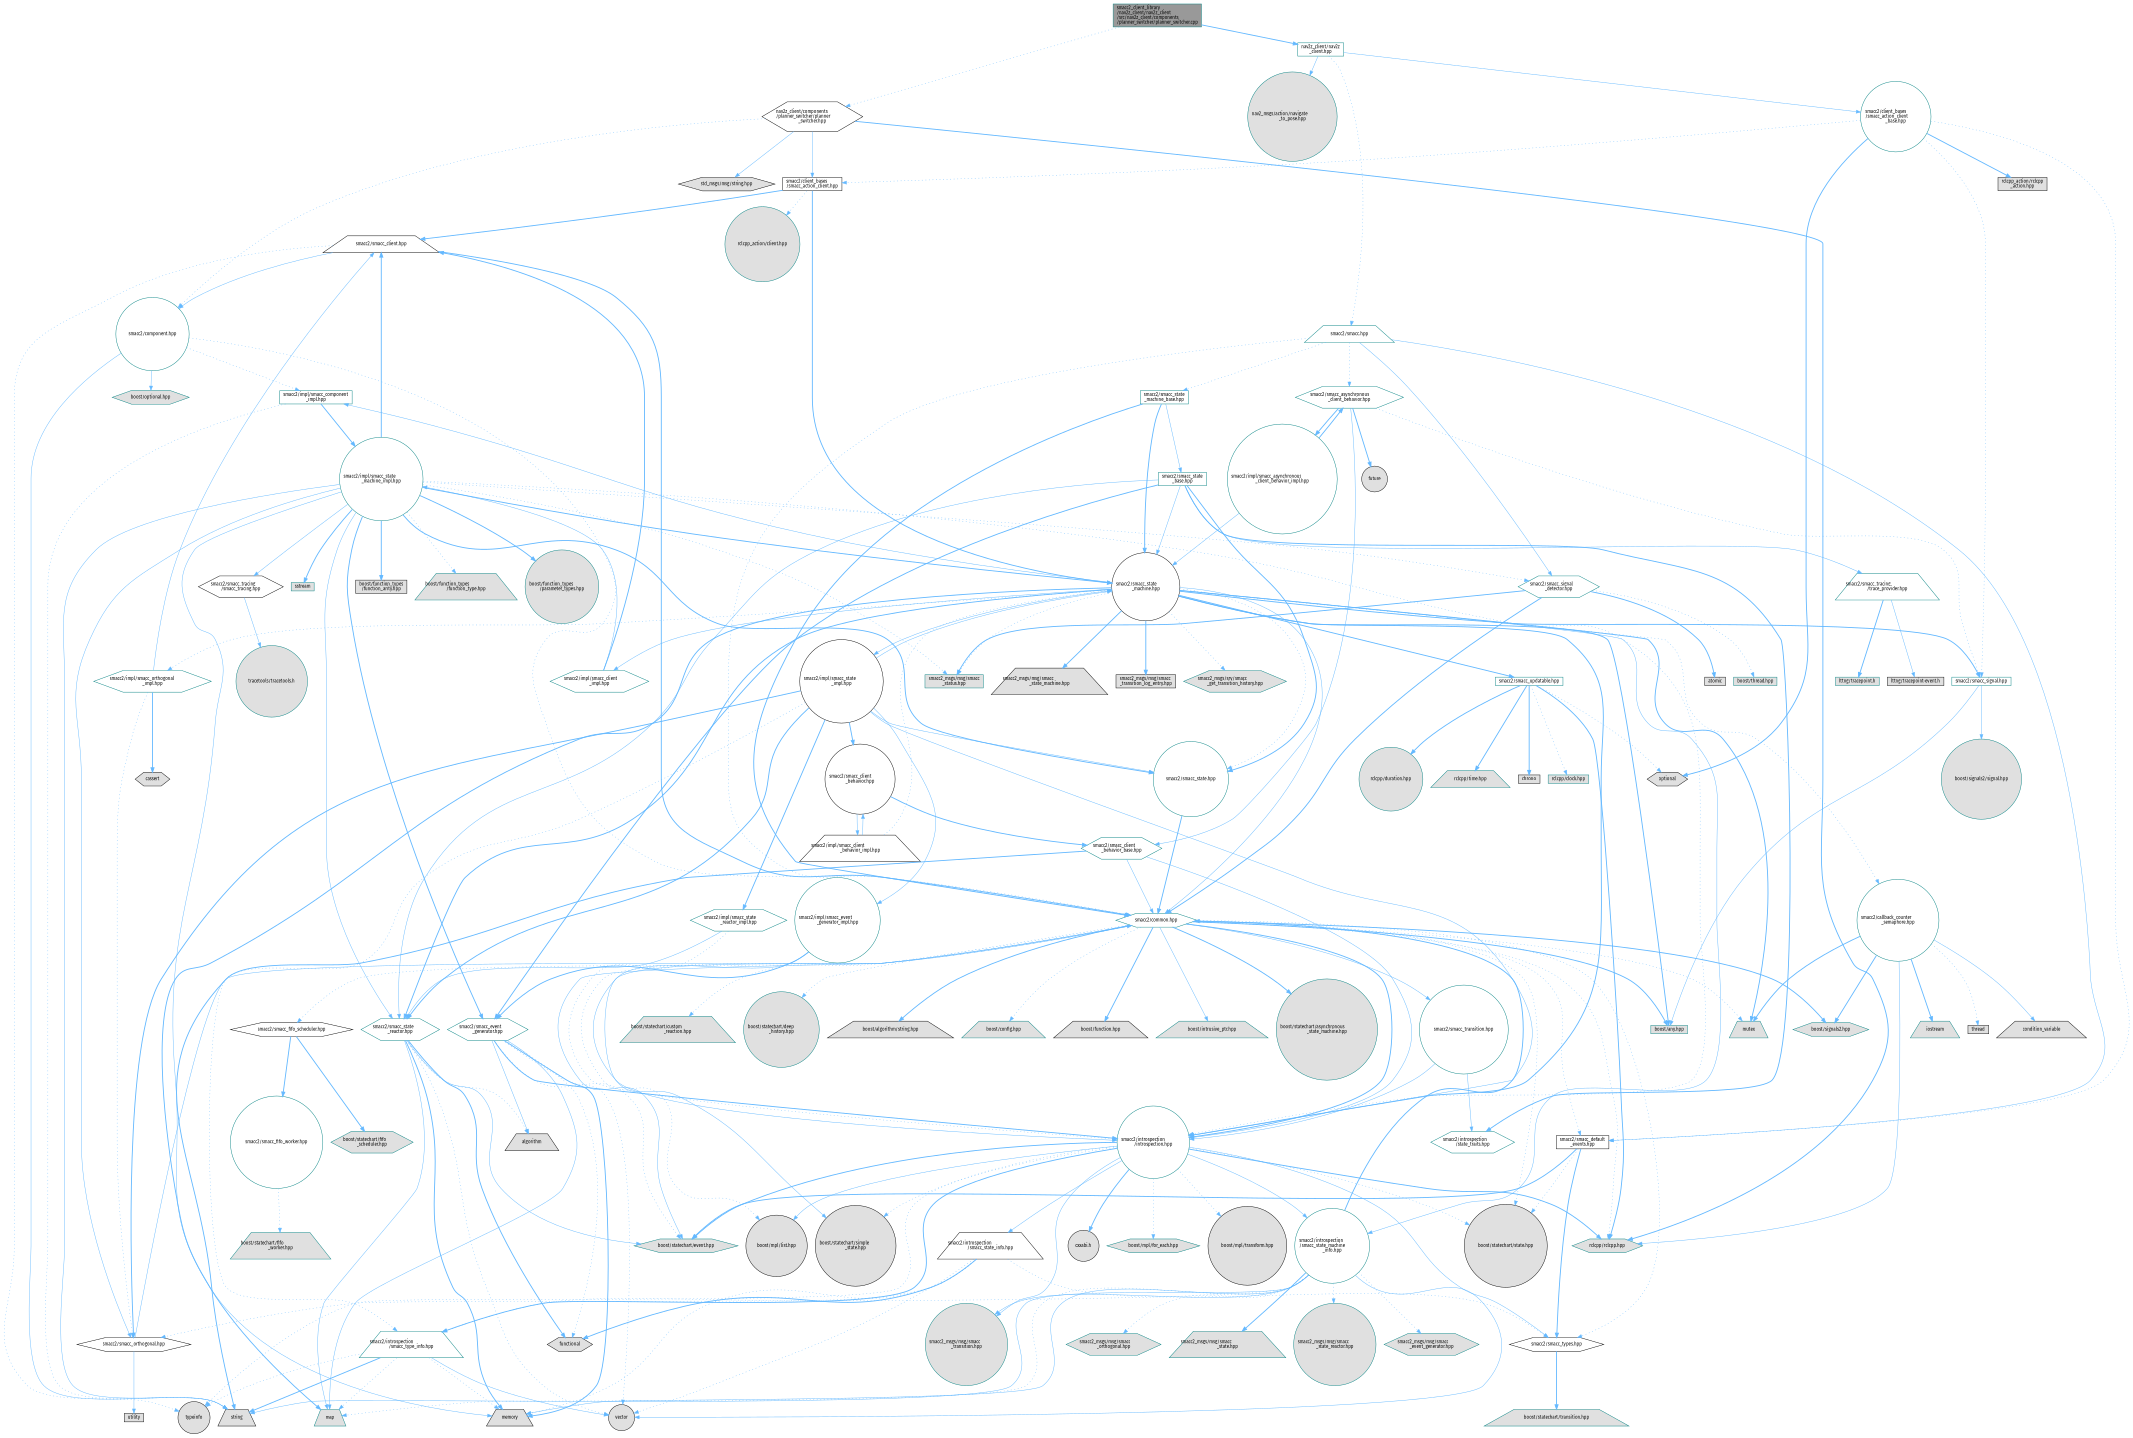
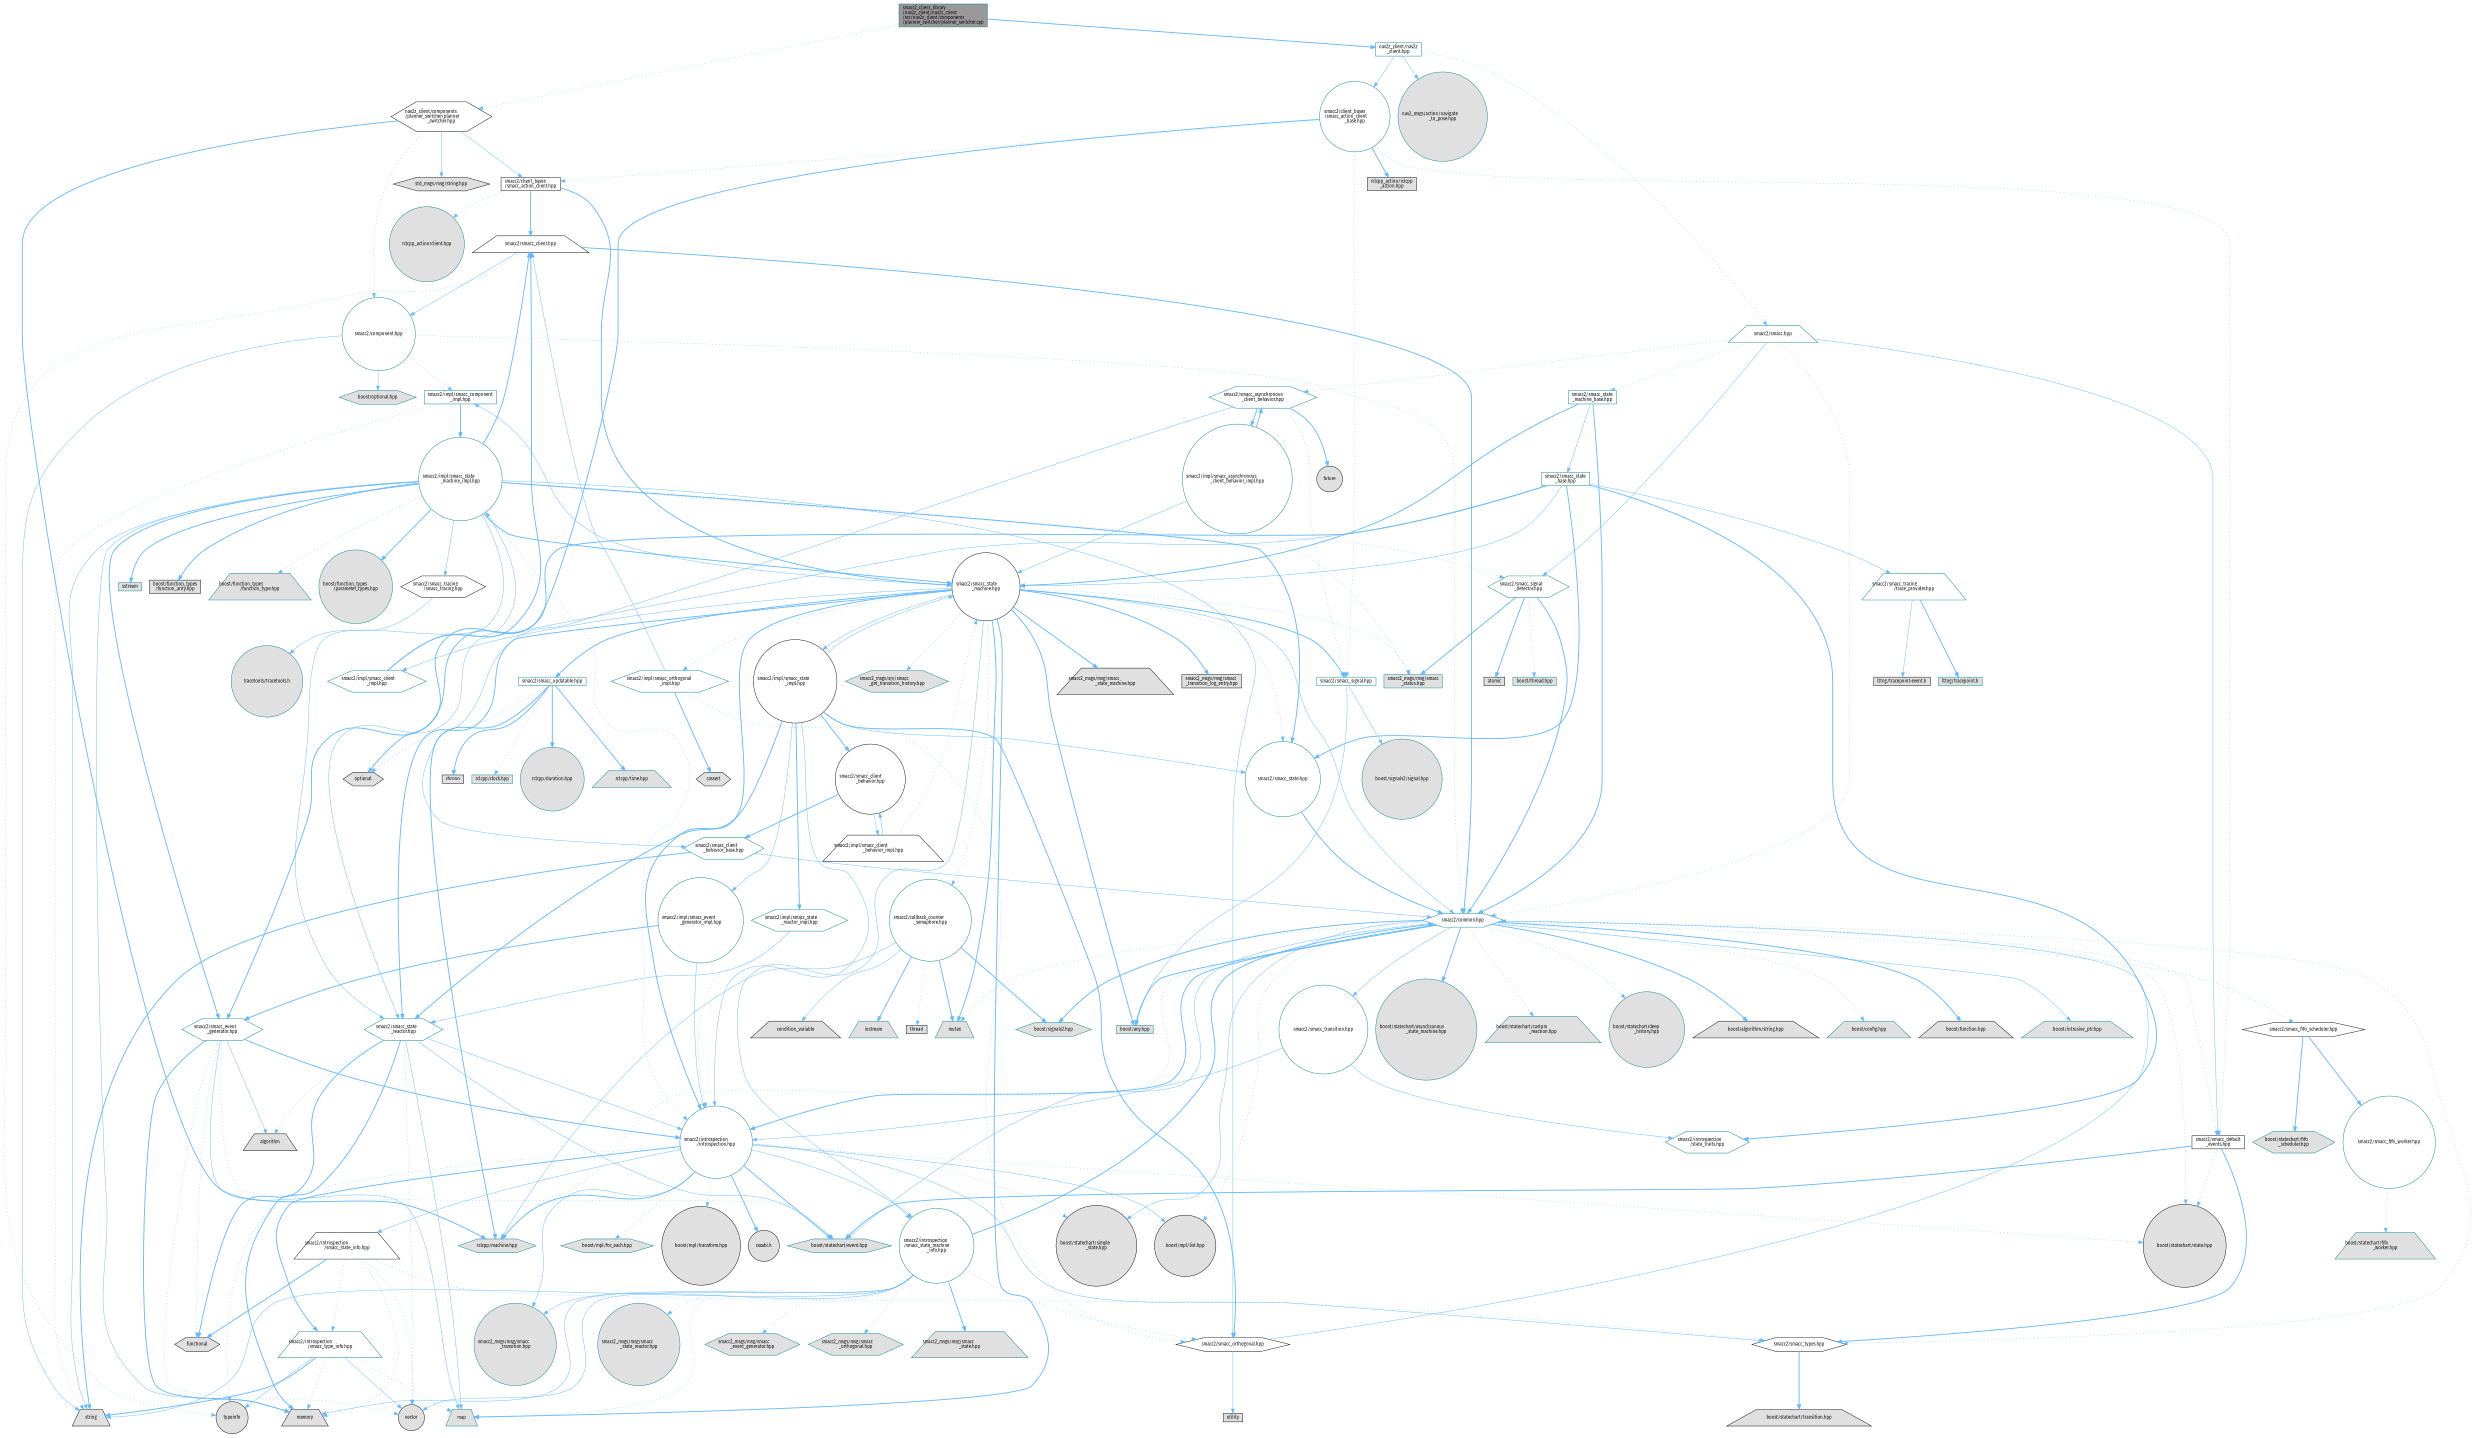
(368, 958) -> none
(1402, 997) -> (552, 1083)
(1607, 1246) -> (497, 1246)
(288, 1372) -> (269, 1390)
(1557, 1418) -> (1799, 1418)
